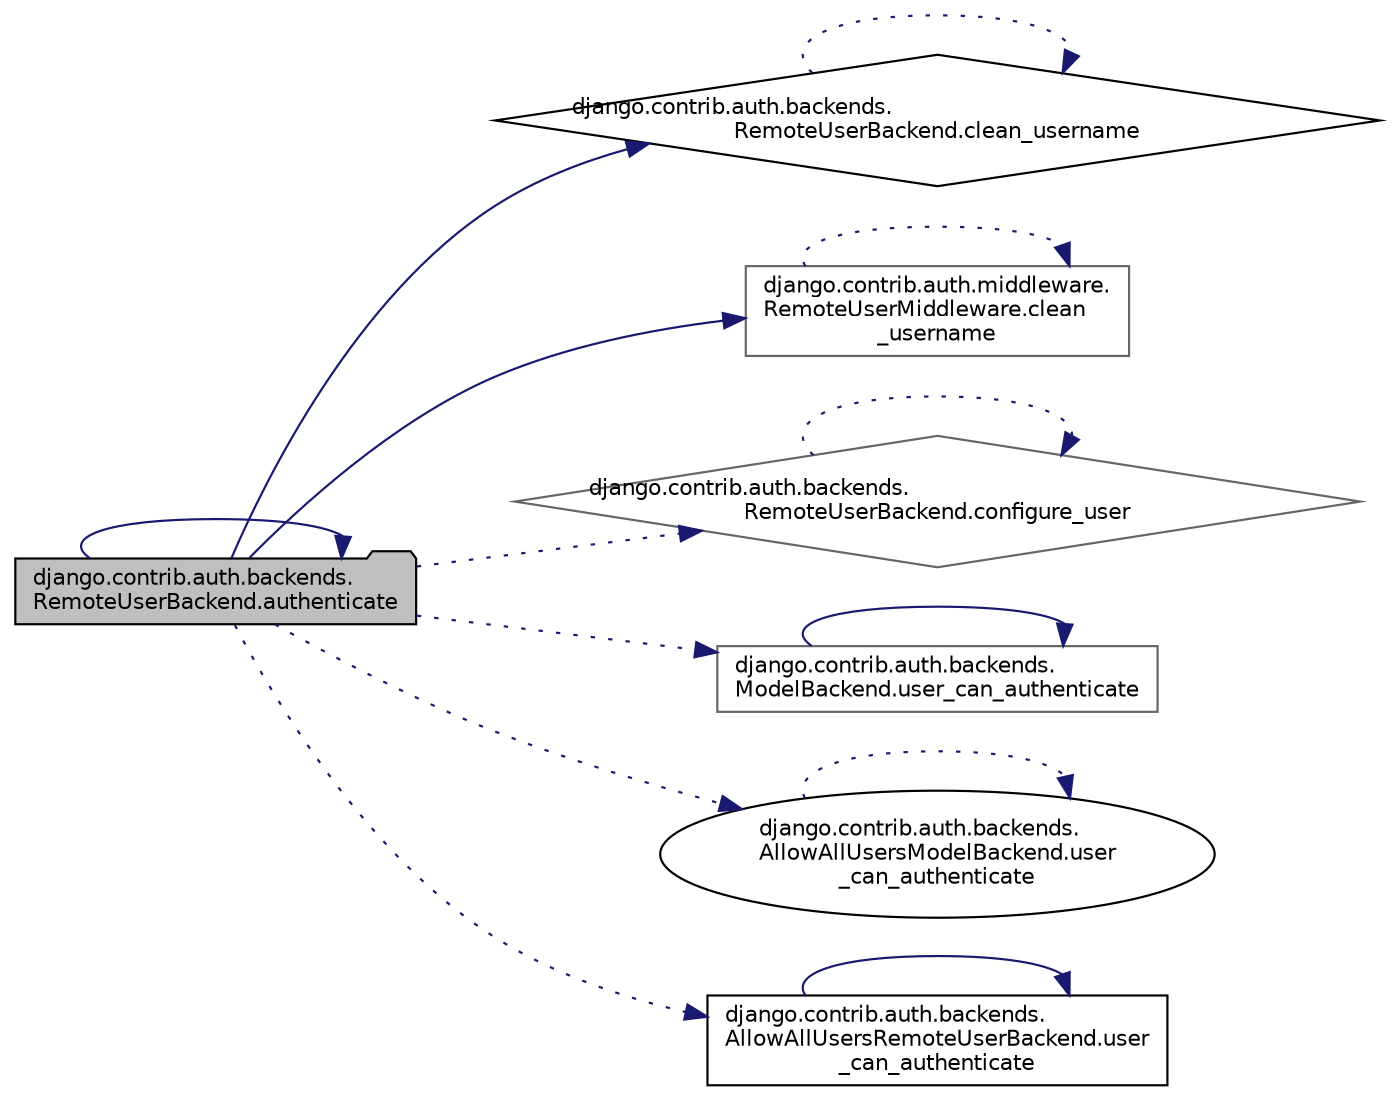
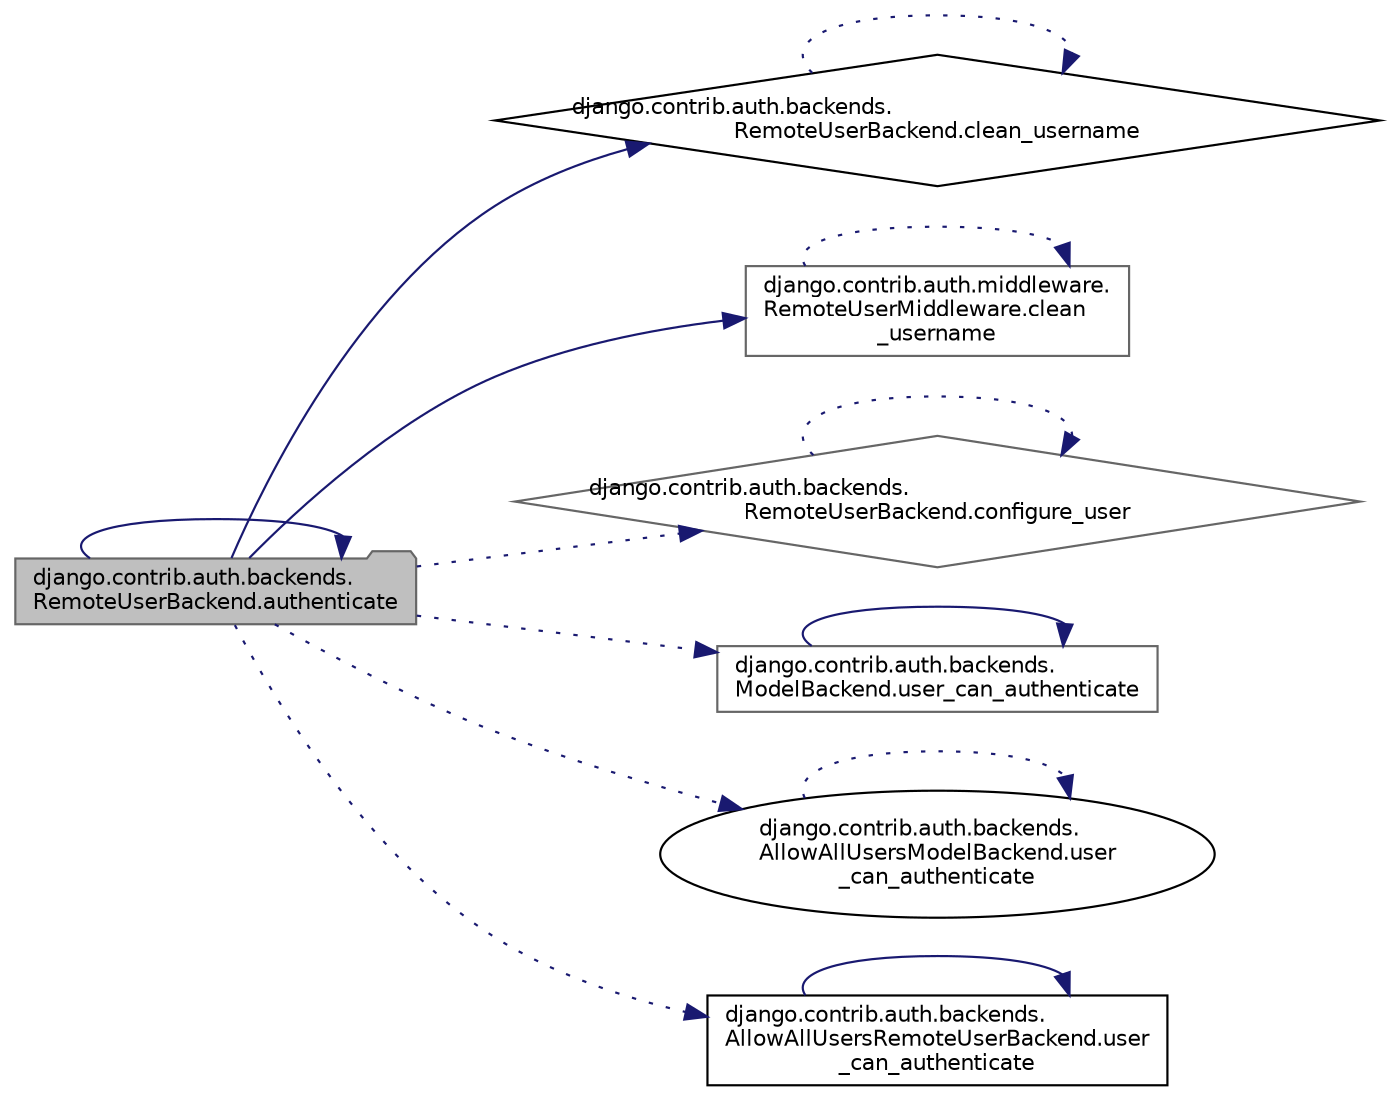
(216, 591) -> (216, 591)
